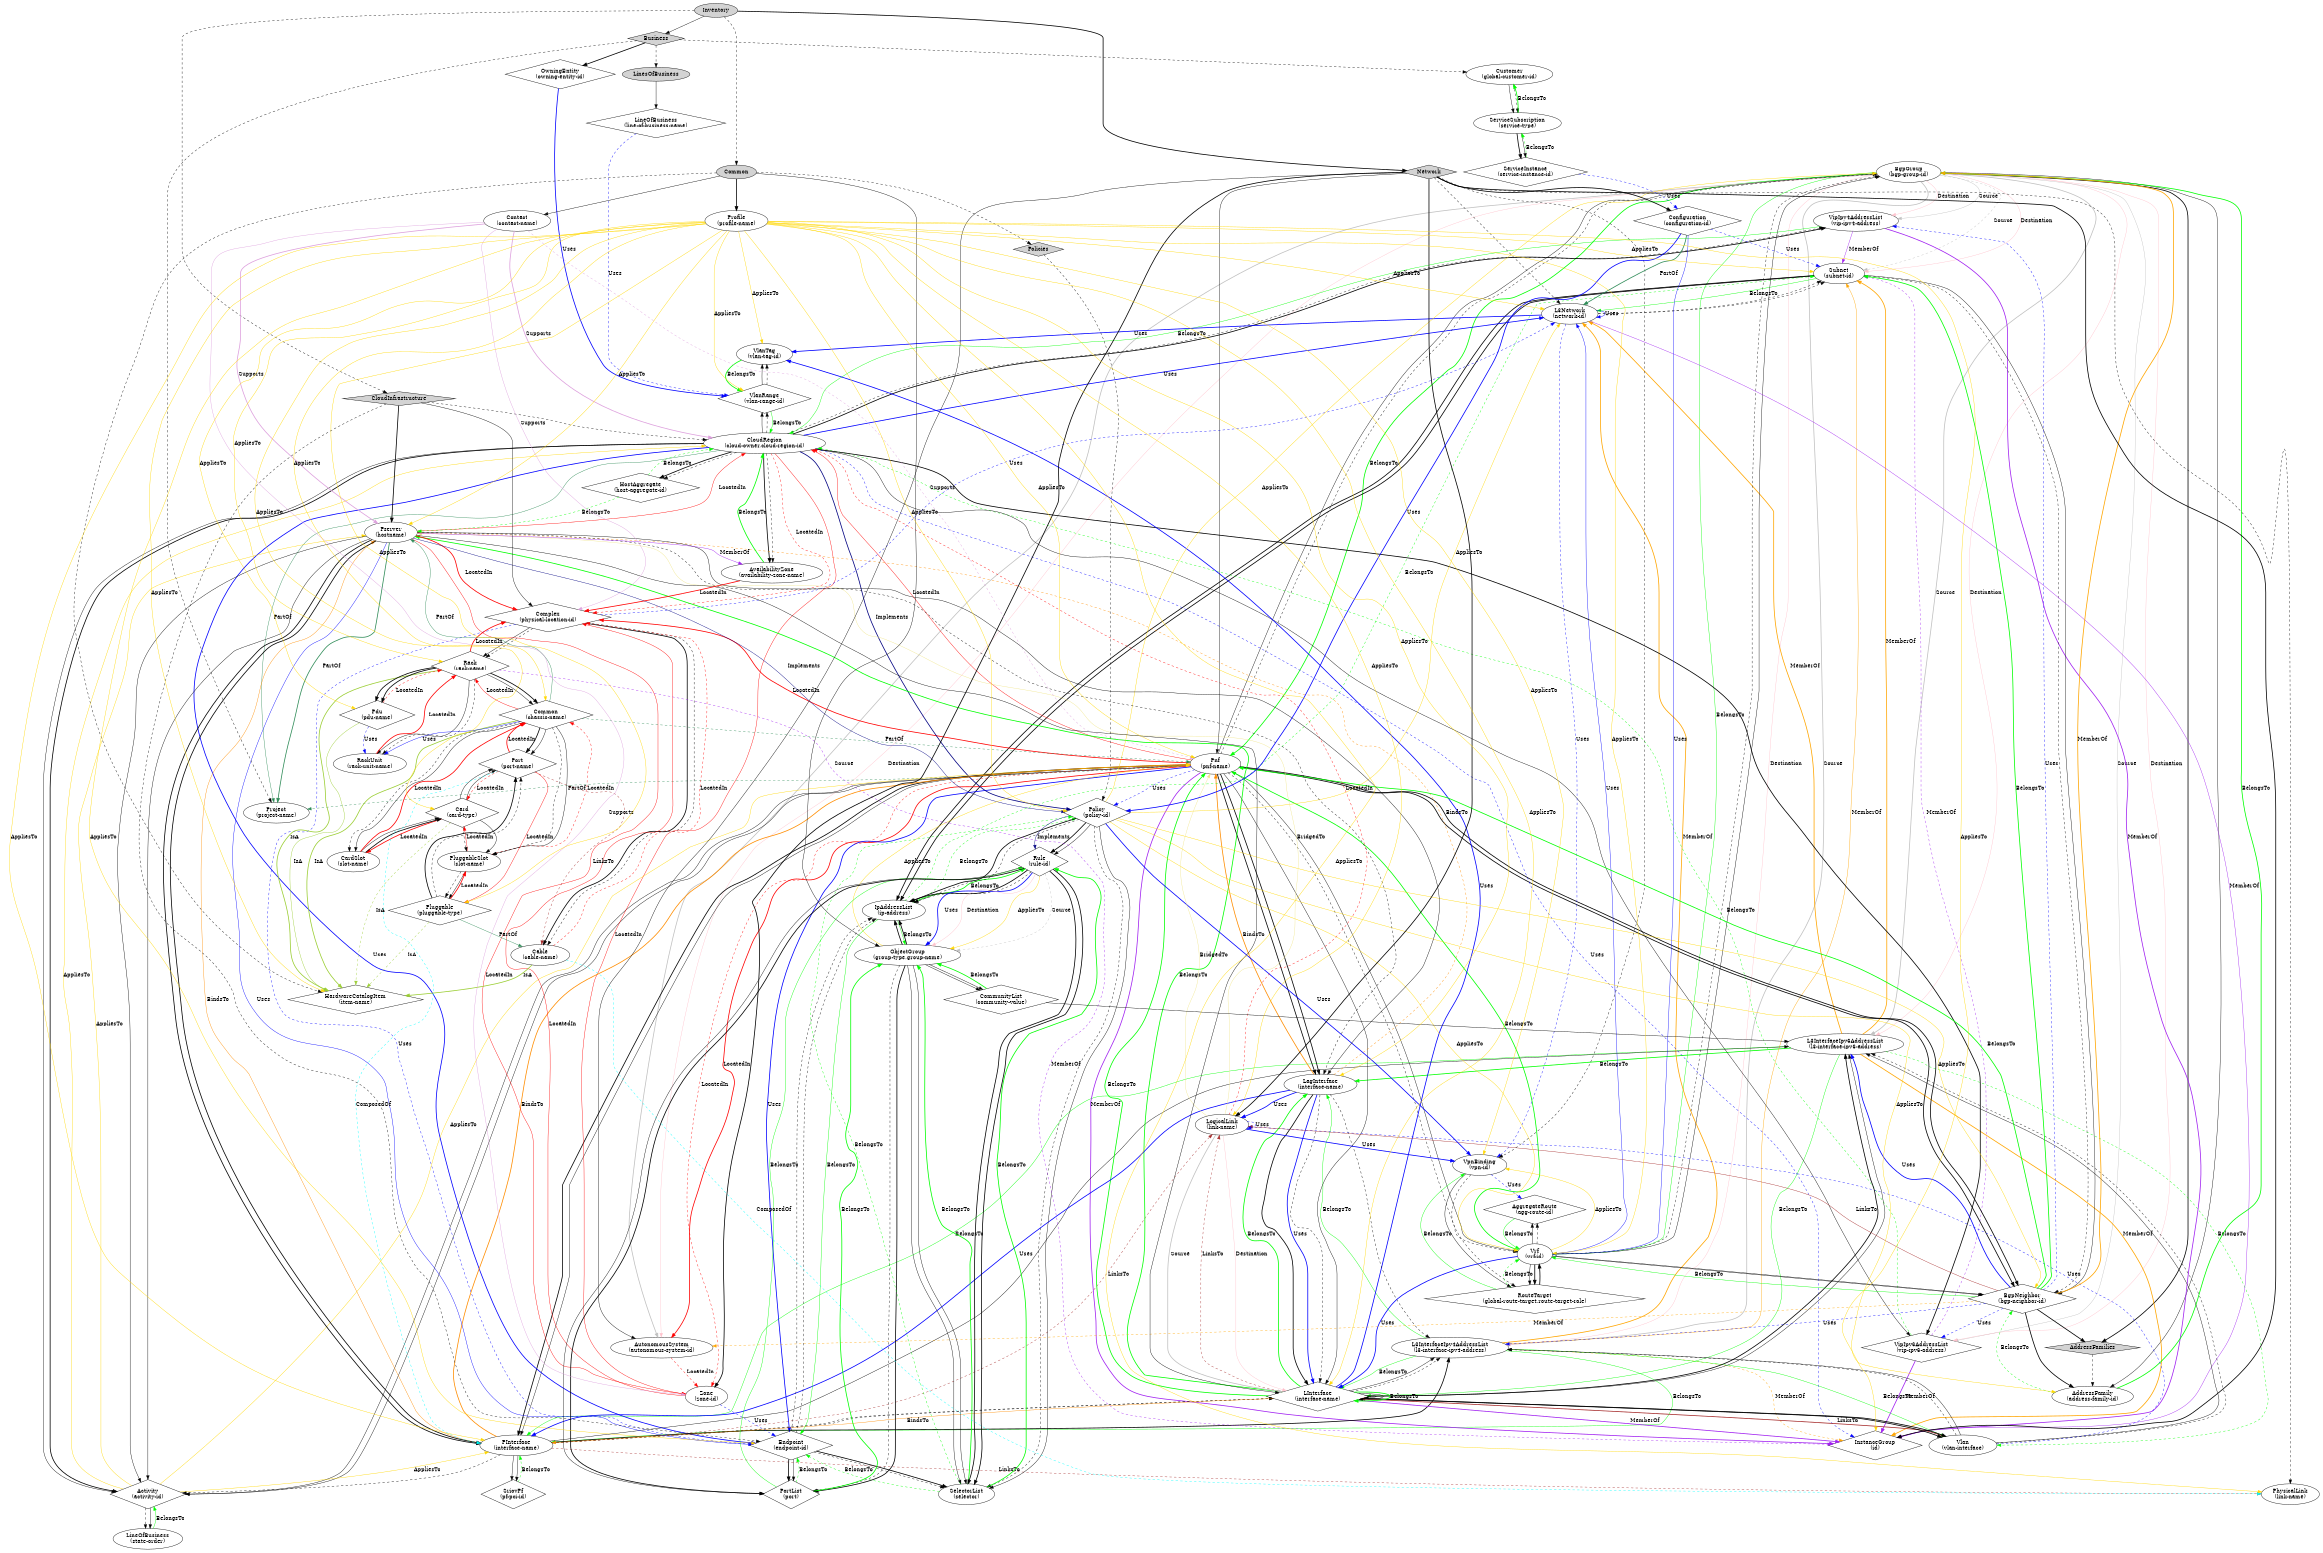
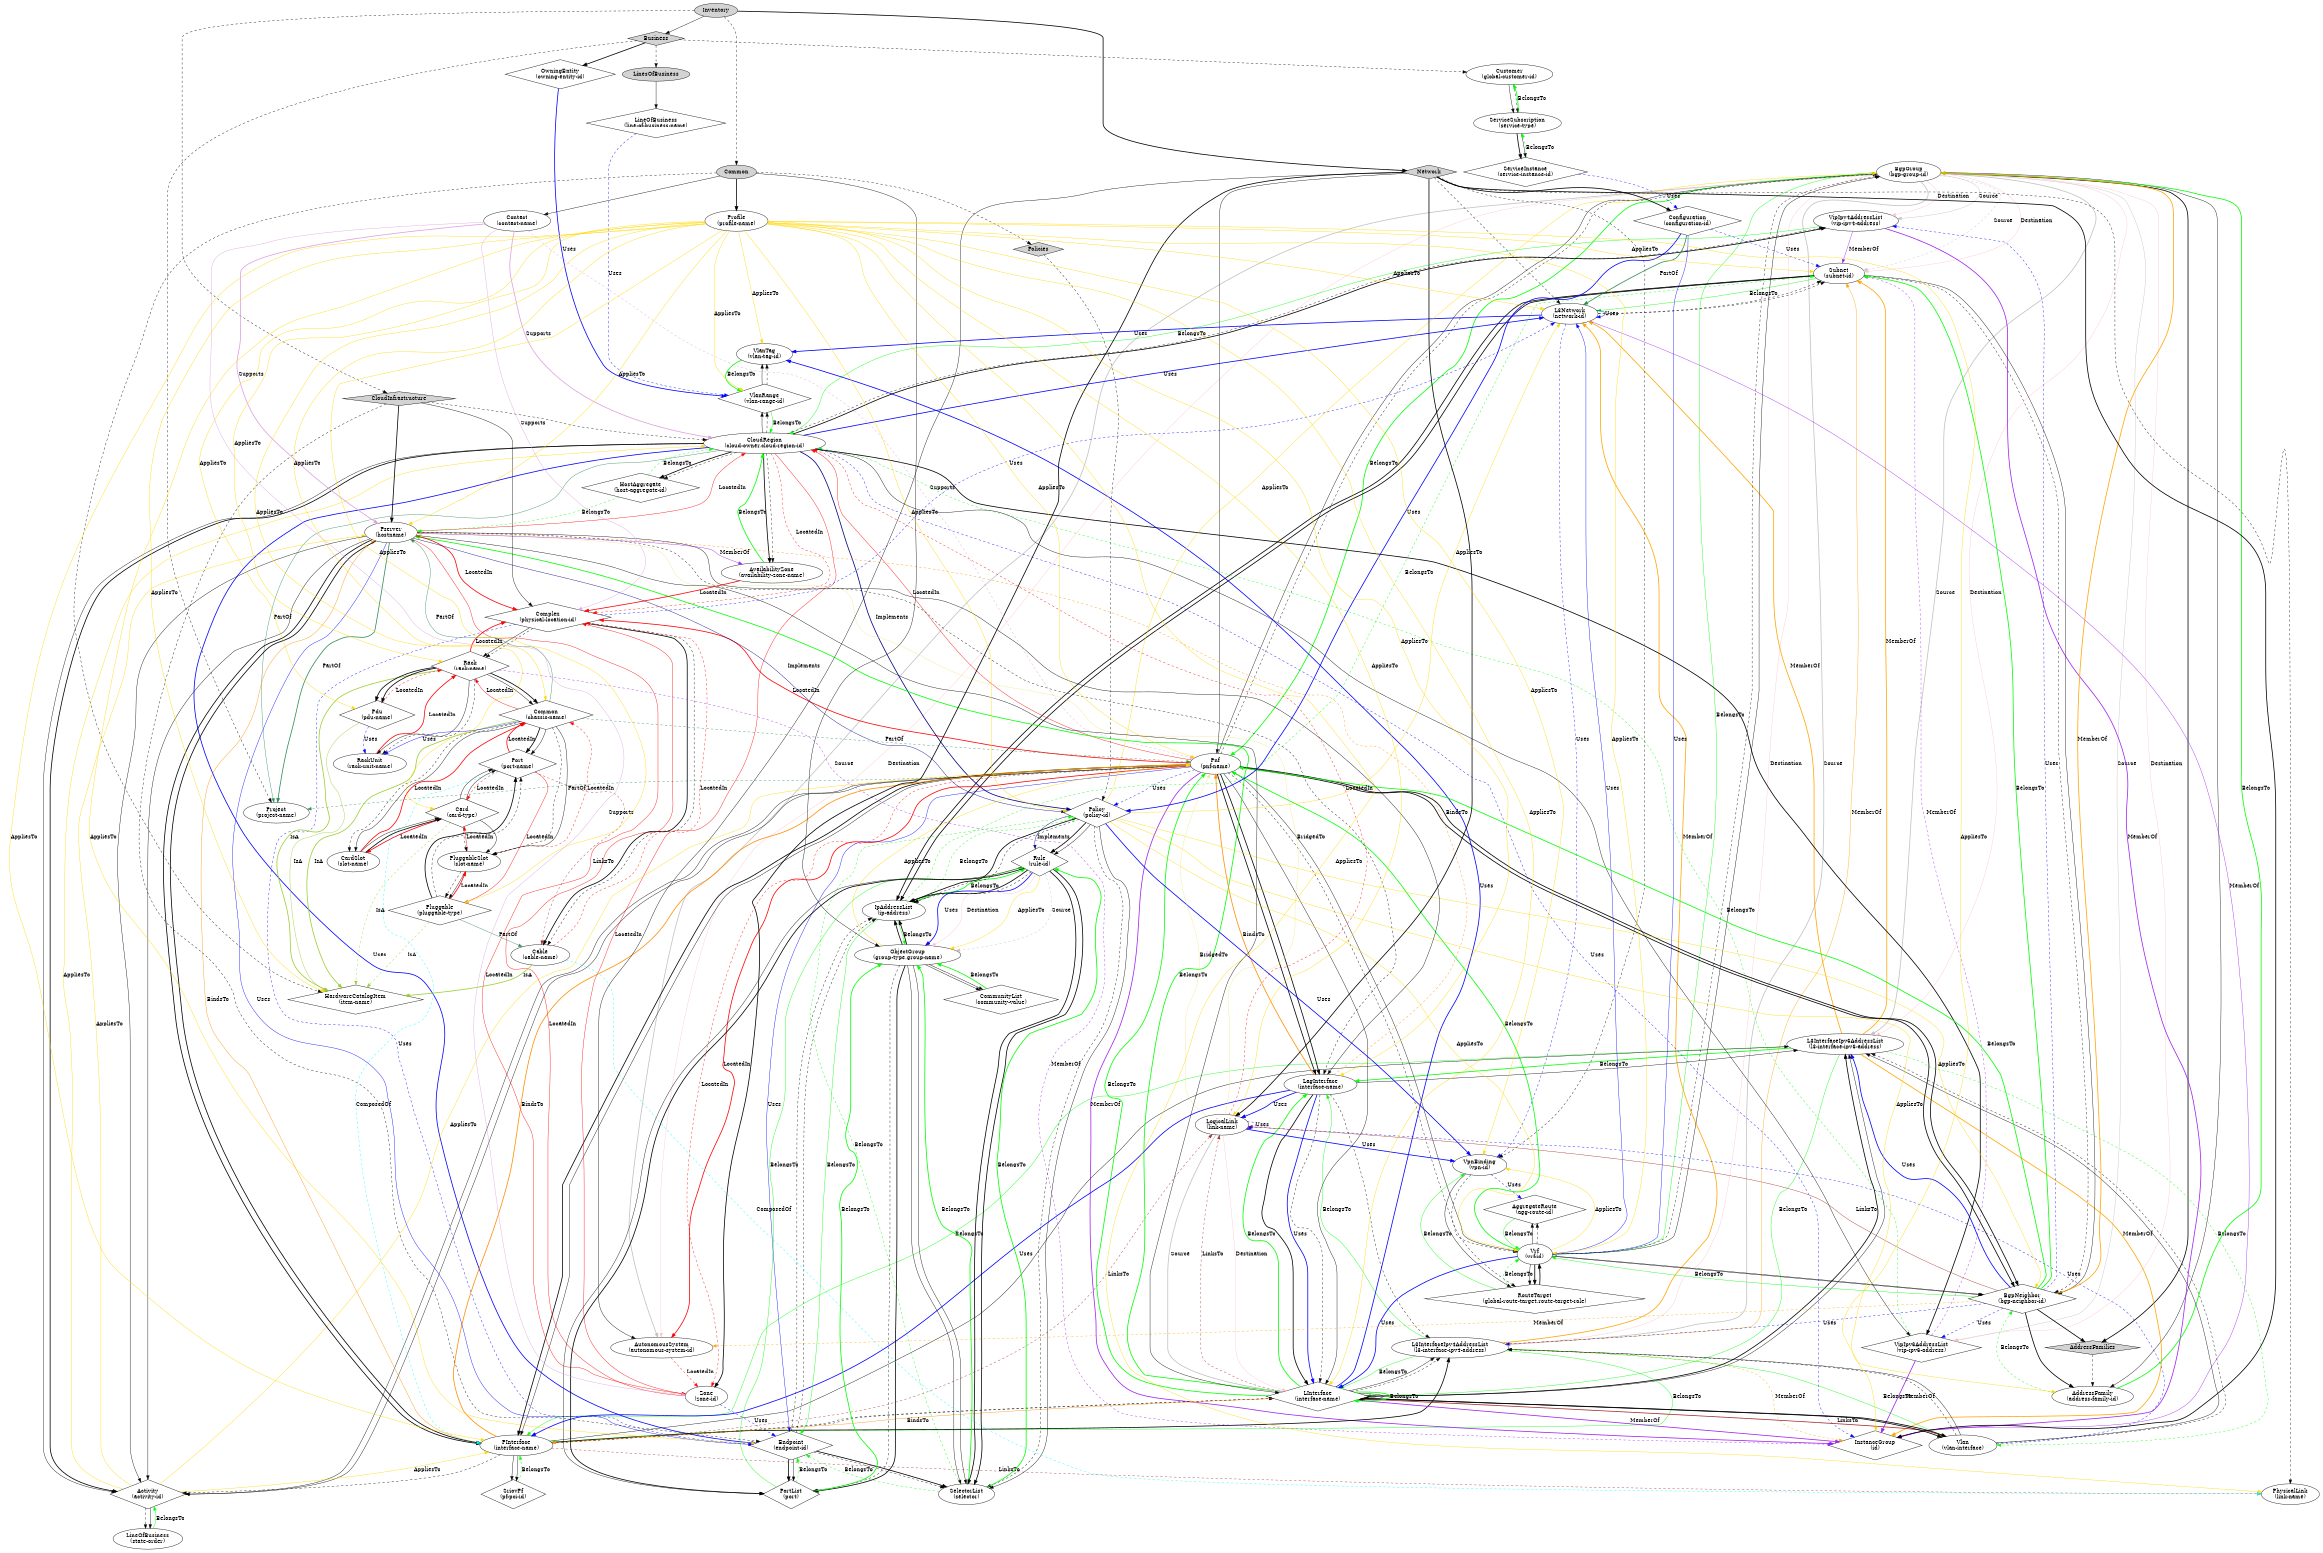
(795, 949) -> (795, 949)
(1415, 1024) -> (1575, 1071)
